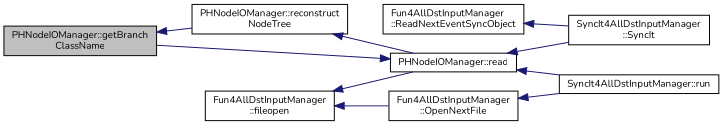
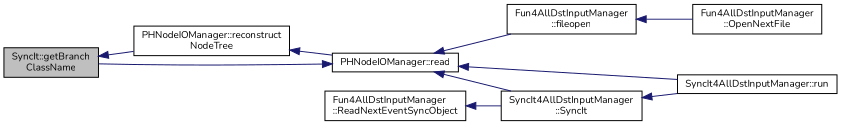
(80, 41) -> (51, 63)
(378, 80) -> (477, 42)
(544, 95) -> (665, 95)
